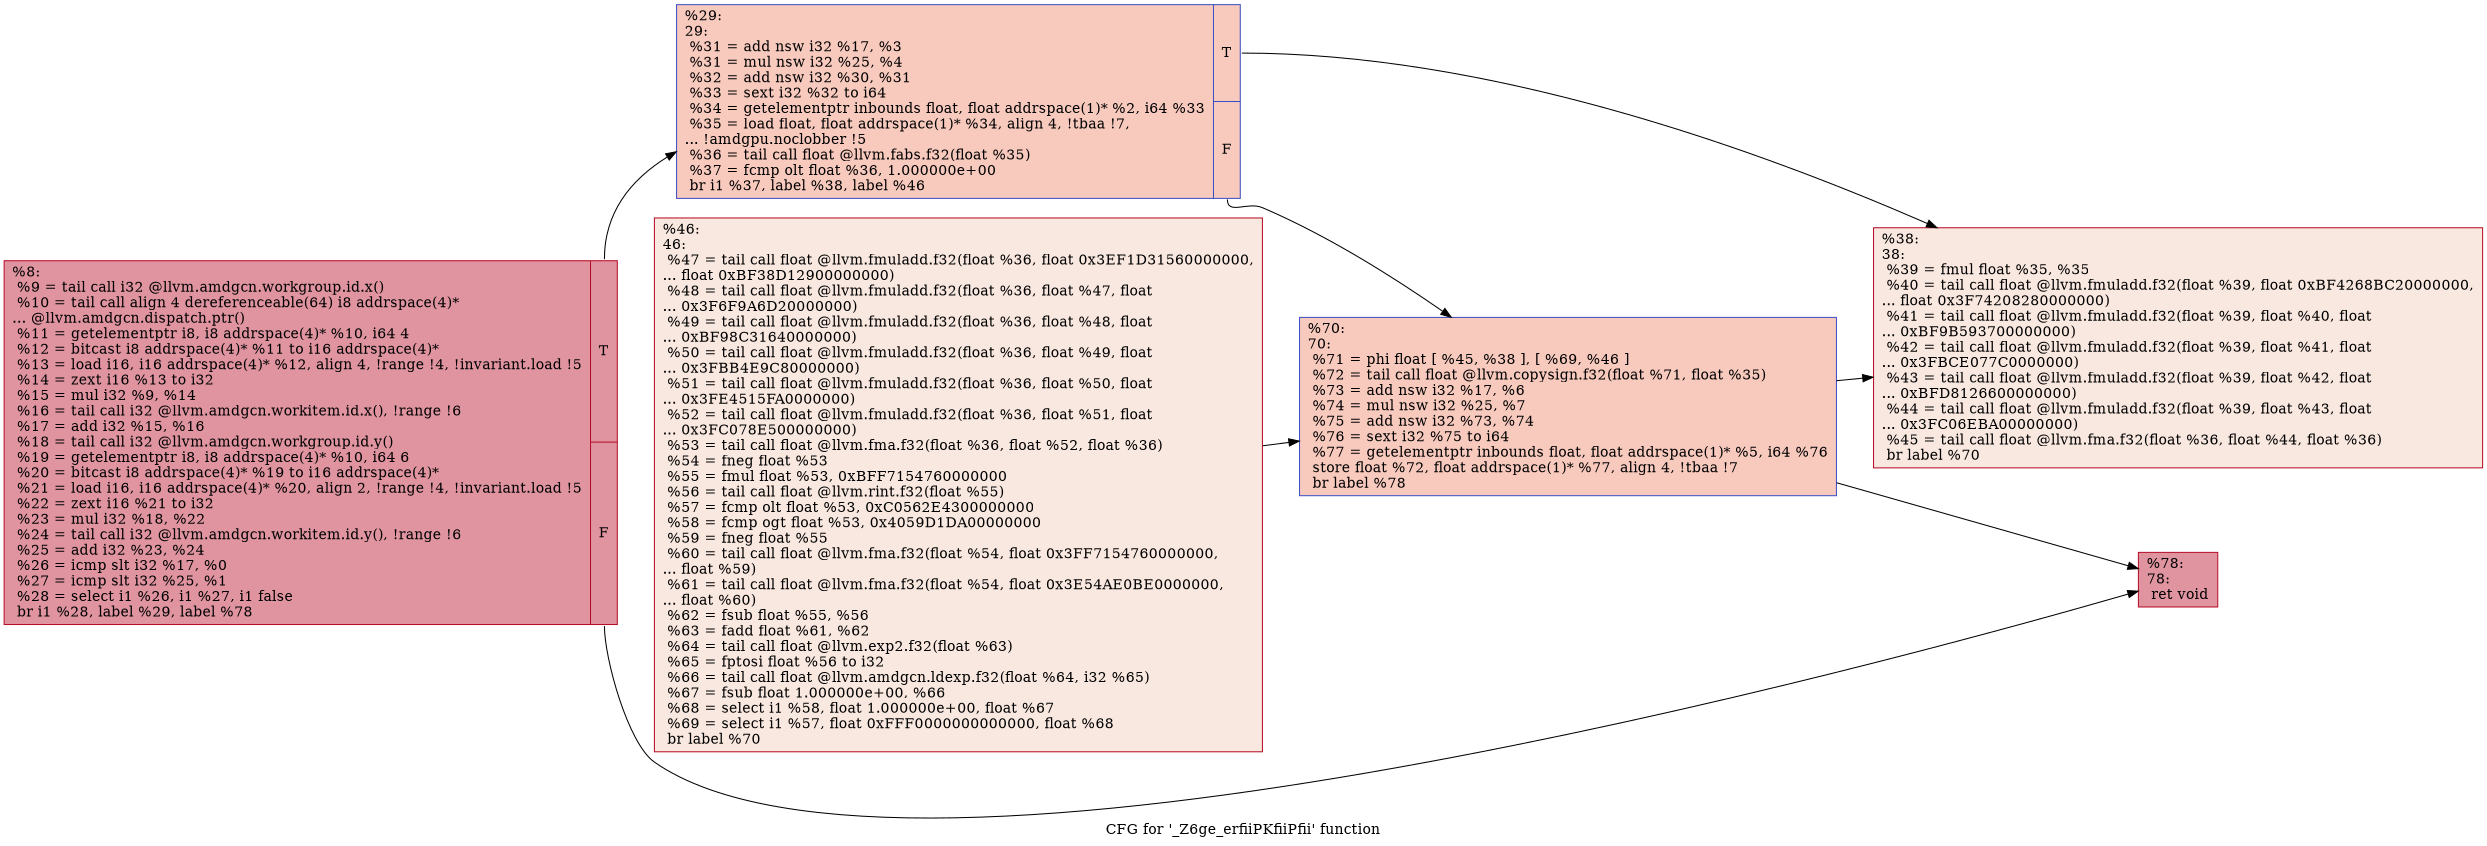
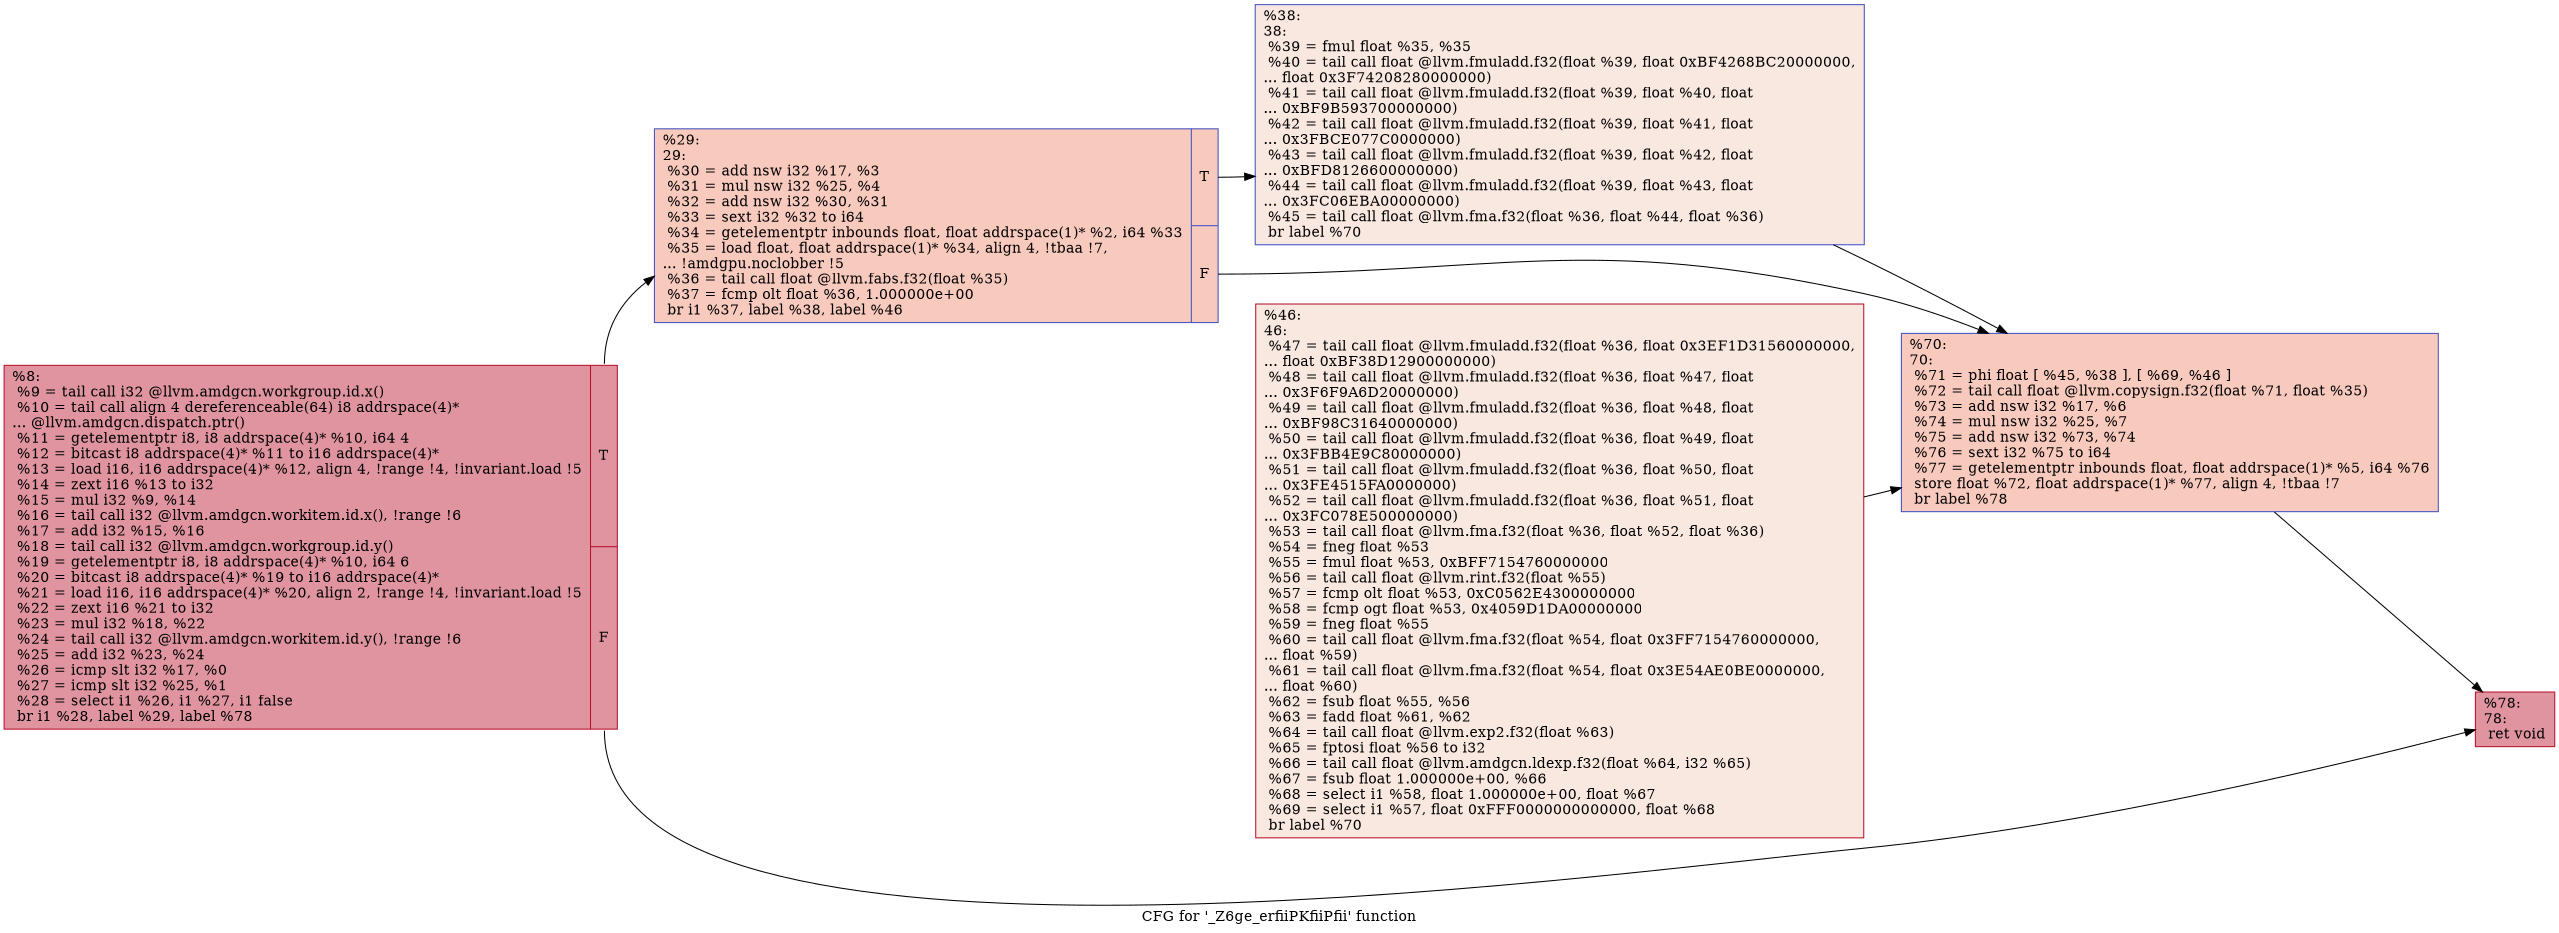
(794, 47) -> (771, 171)
(2178, 348) -> (1560, 125)
(1850, 379) -> (1916, 286)
